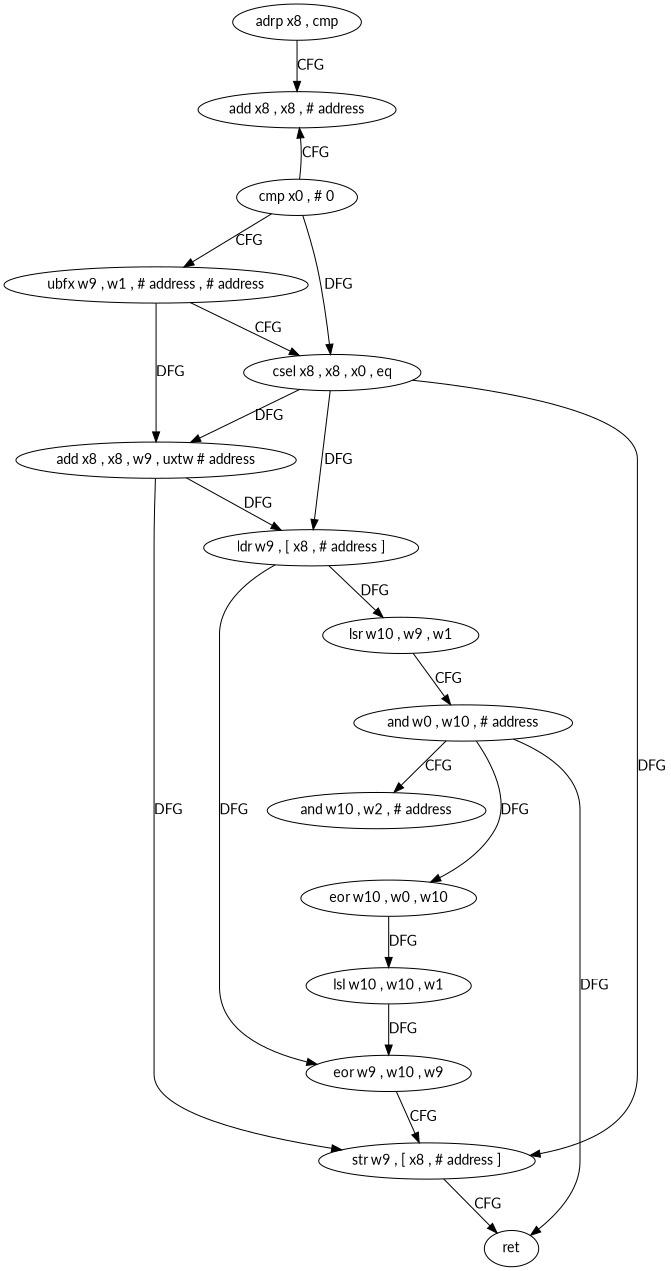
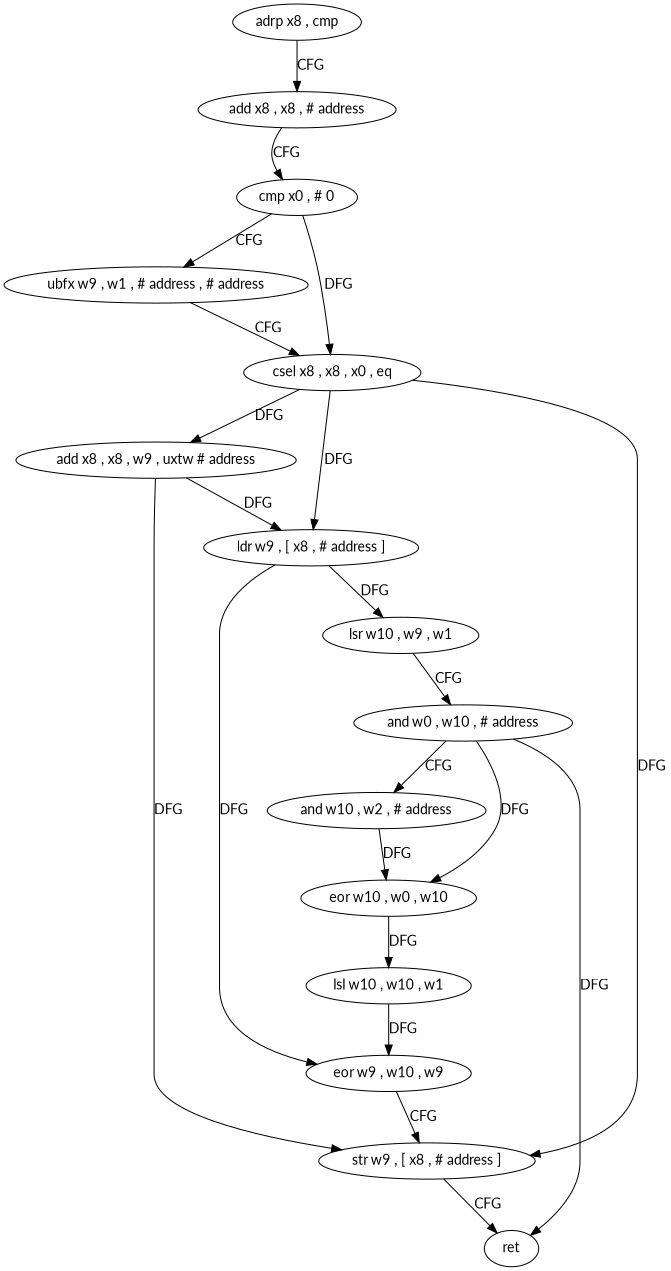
(301, 159) -> (272, 149)
(156, 367) -> none
none -> (382, 849)
